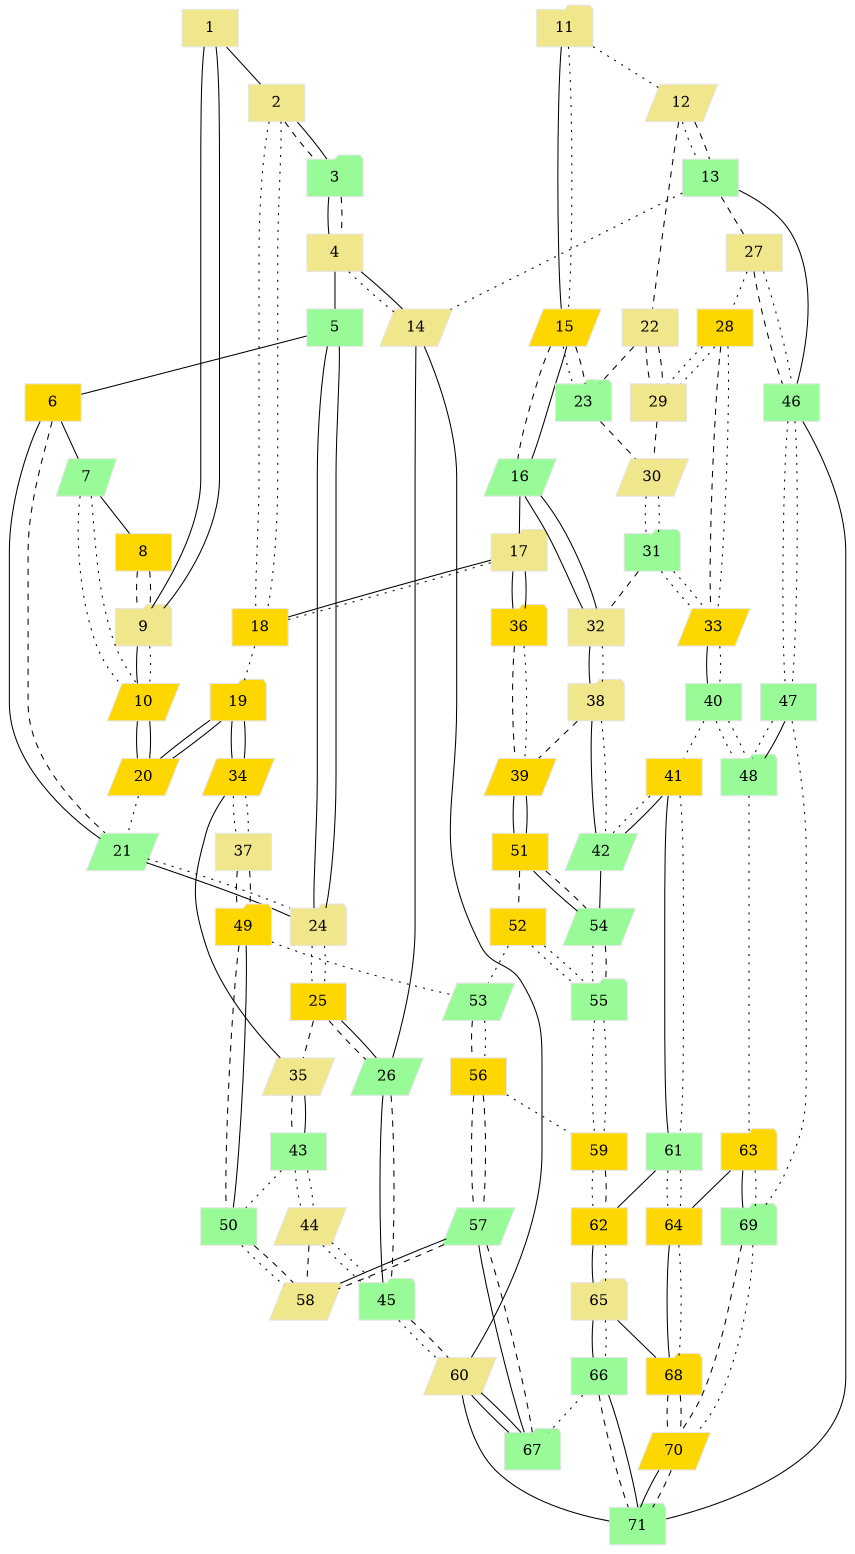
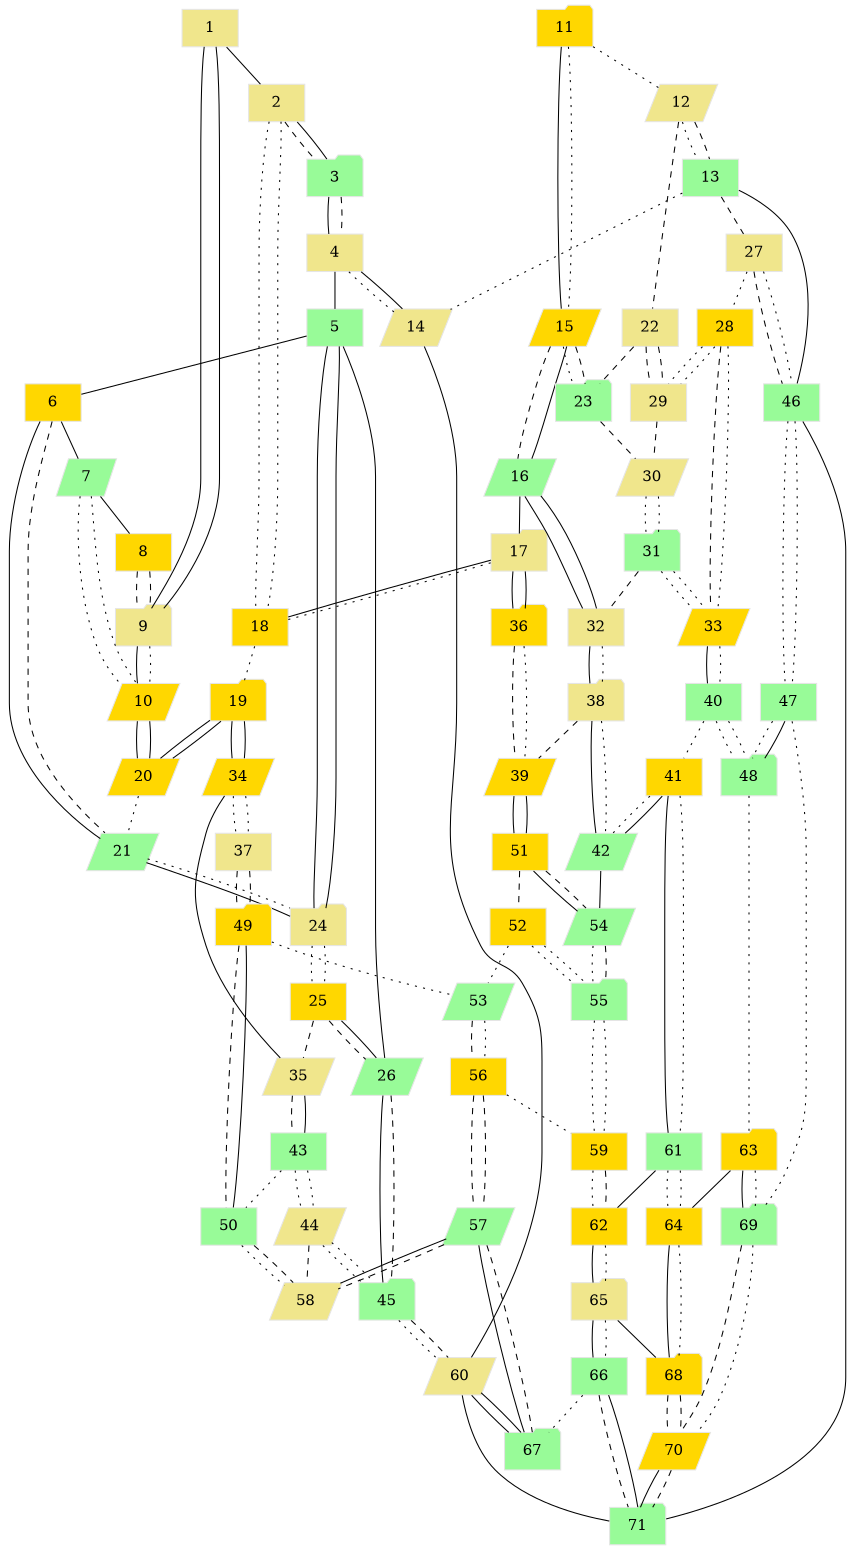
(565, 28) -> (565, 28)
(415, 703) -> (376, 700)
